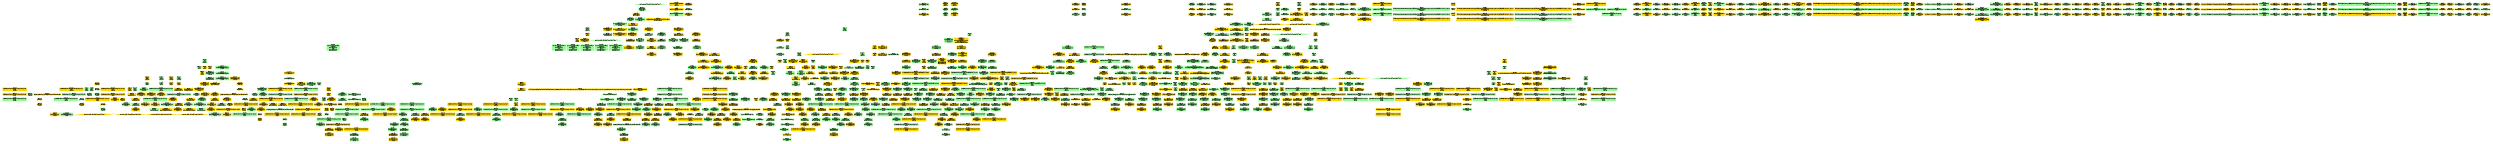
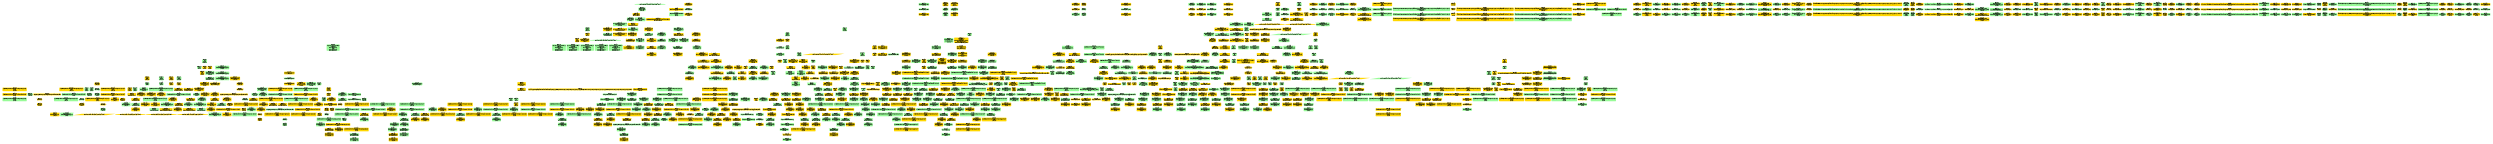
(676, 4) -> none
(1982, 14) -> (1982, 14)
(2485, 14) -> (2485, 14)
(679, 29) -> (679, 29)
(1179, 68) -> (1179, 68)
(763, 78) -> (763, 78)
(1166, 84) -> none
(911, 109) -> (911, 109)
(655, 120) -> (655, 120)
none -> (664, 120)
